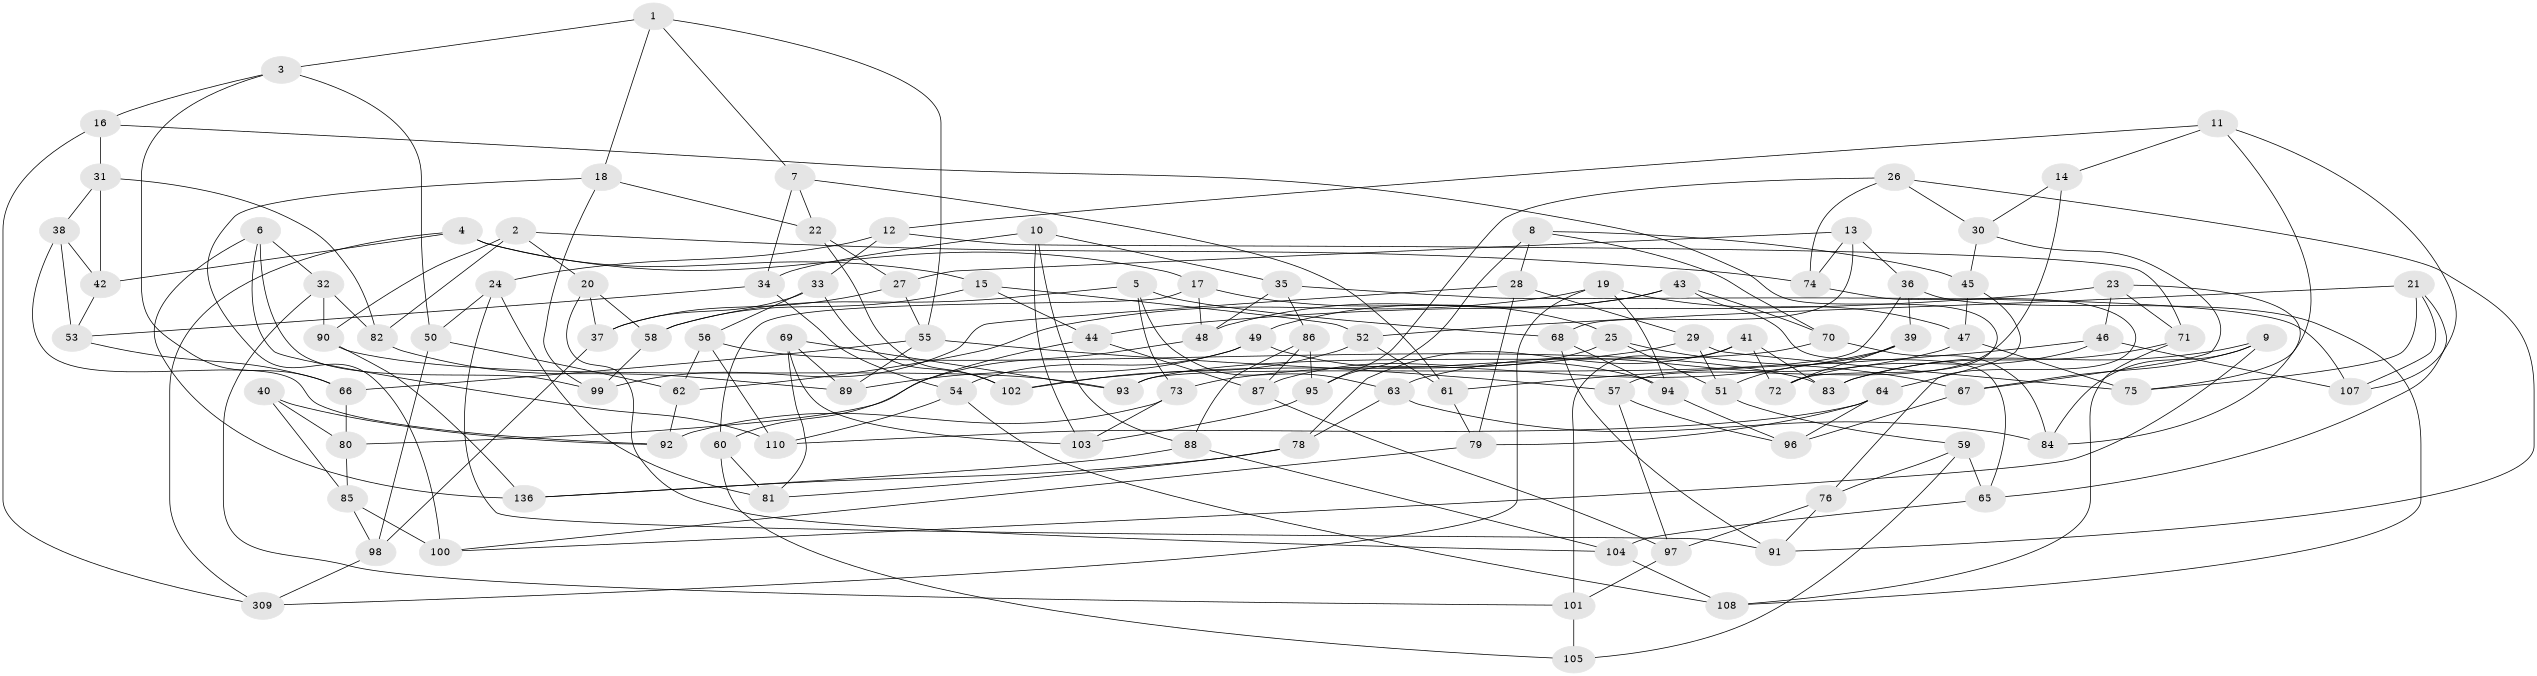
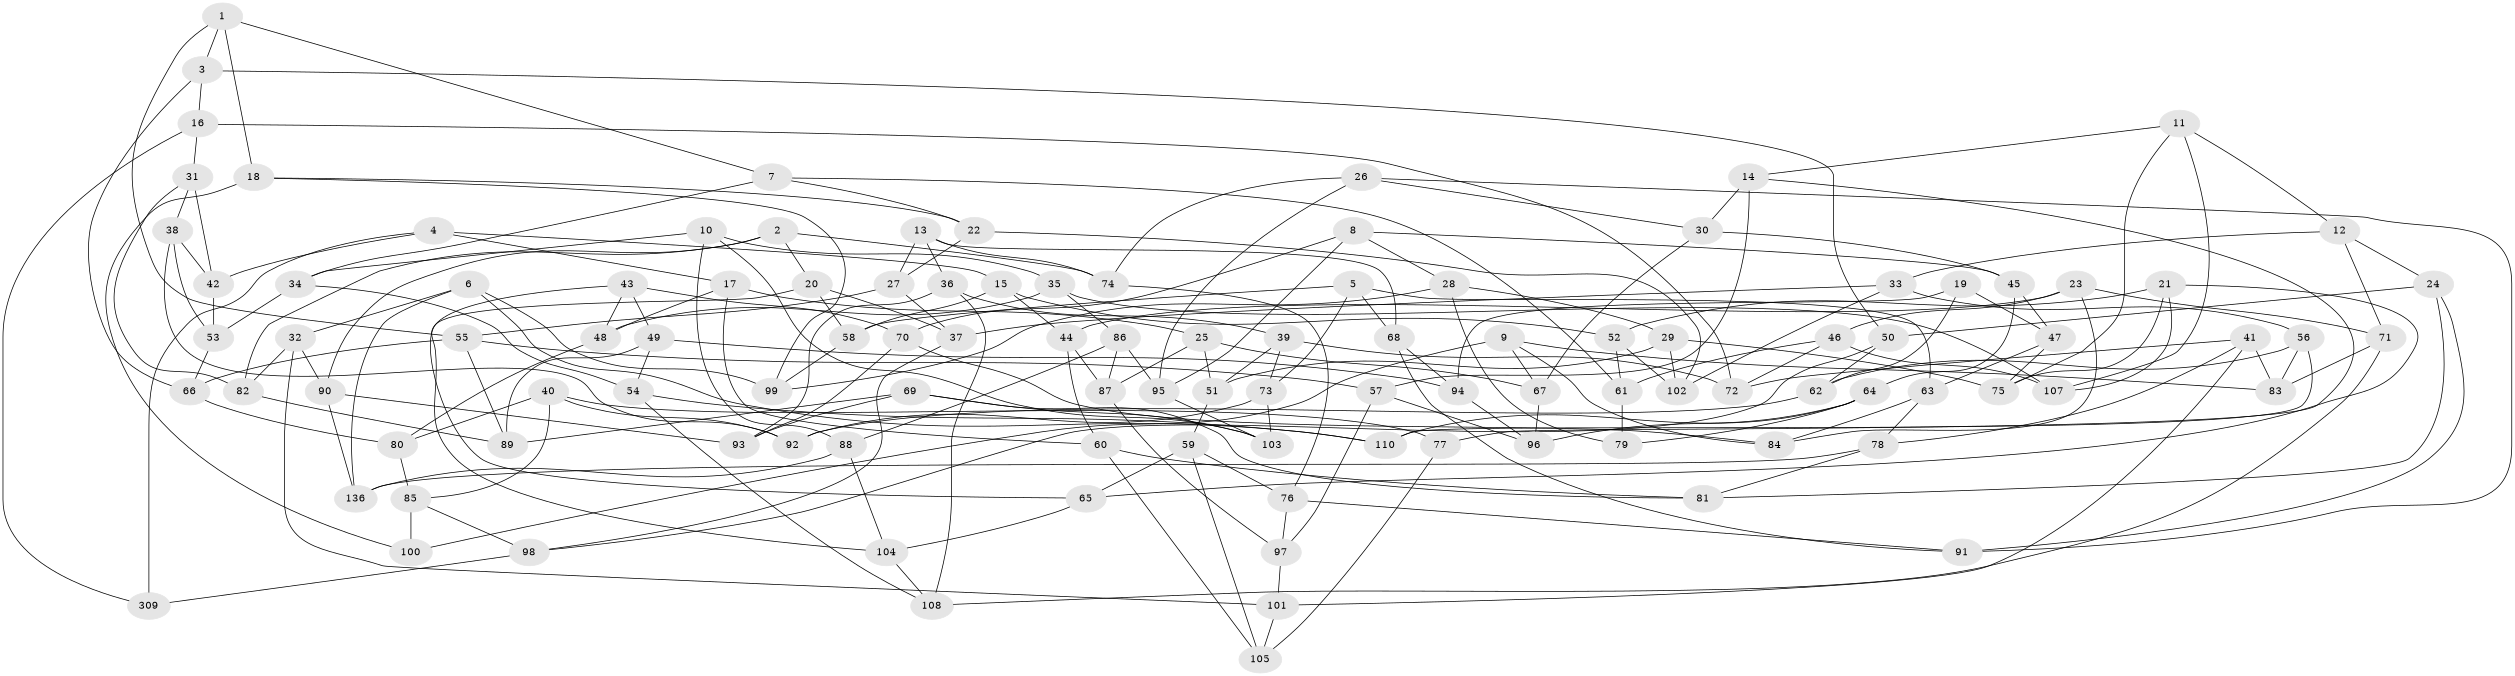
none -> (1440, 445)
(959, 499) -> none
(1026, 570) -> none
